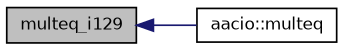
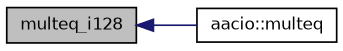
(72, 25) -> (72, 25)
